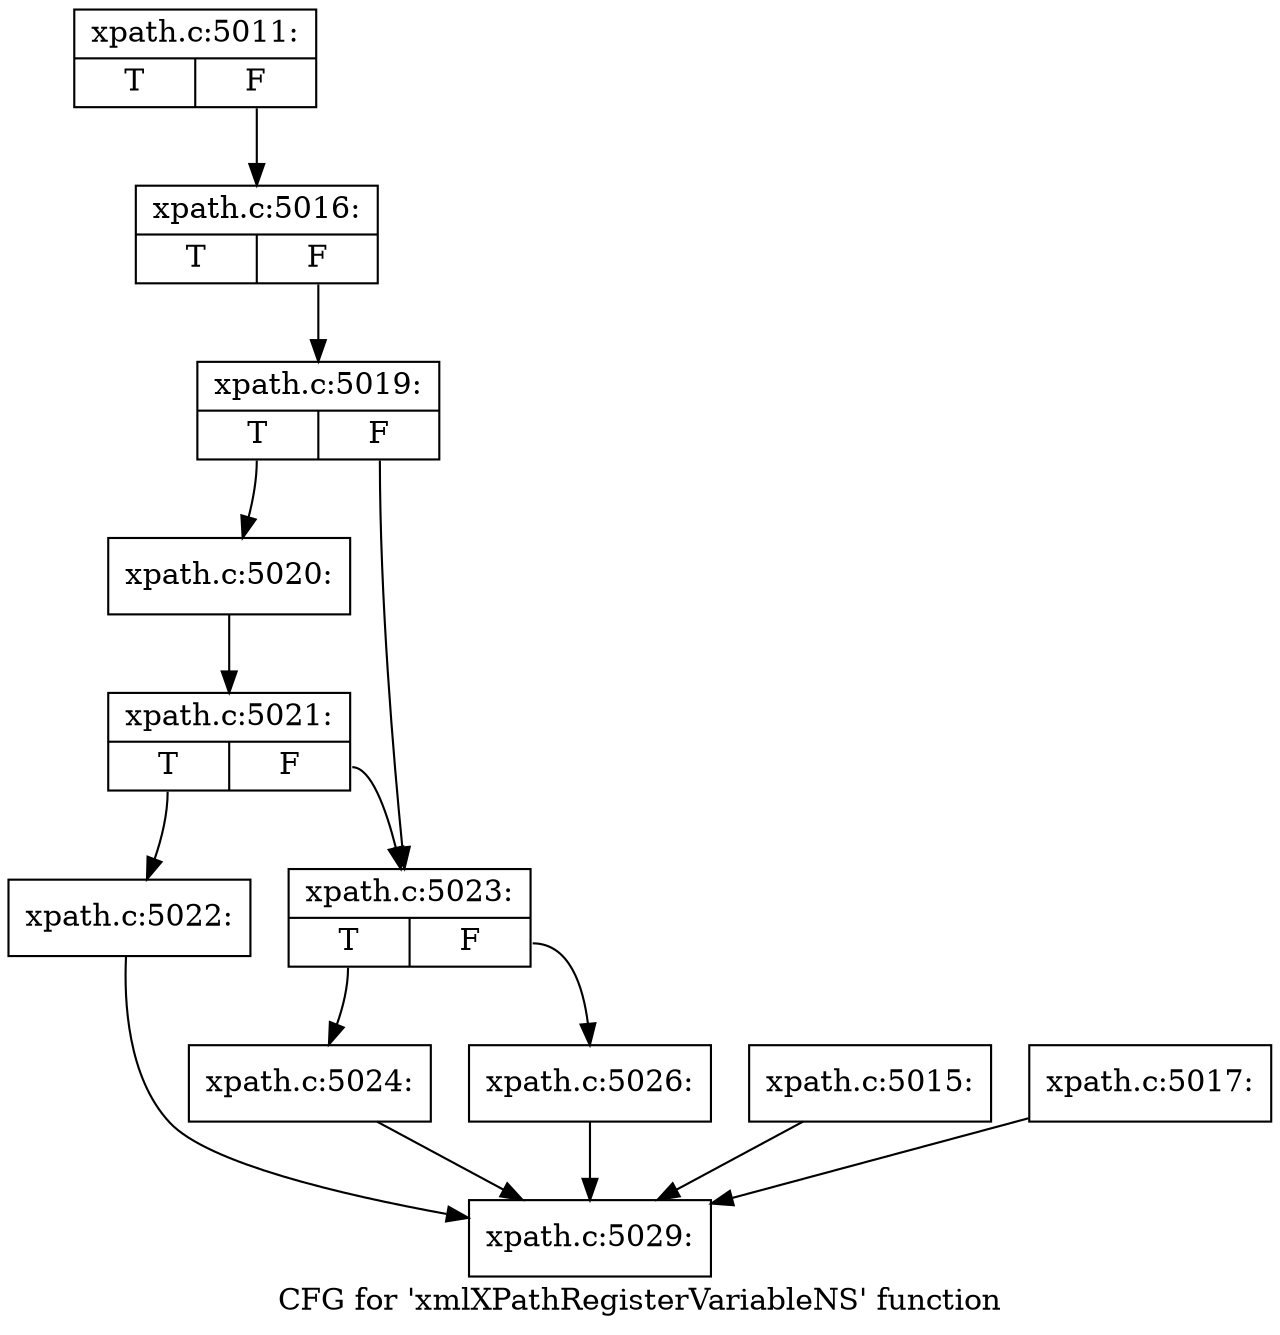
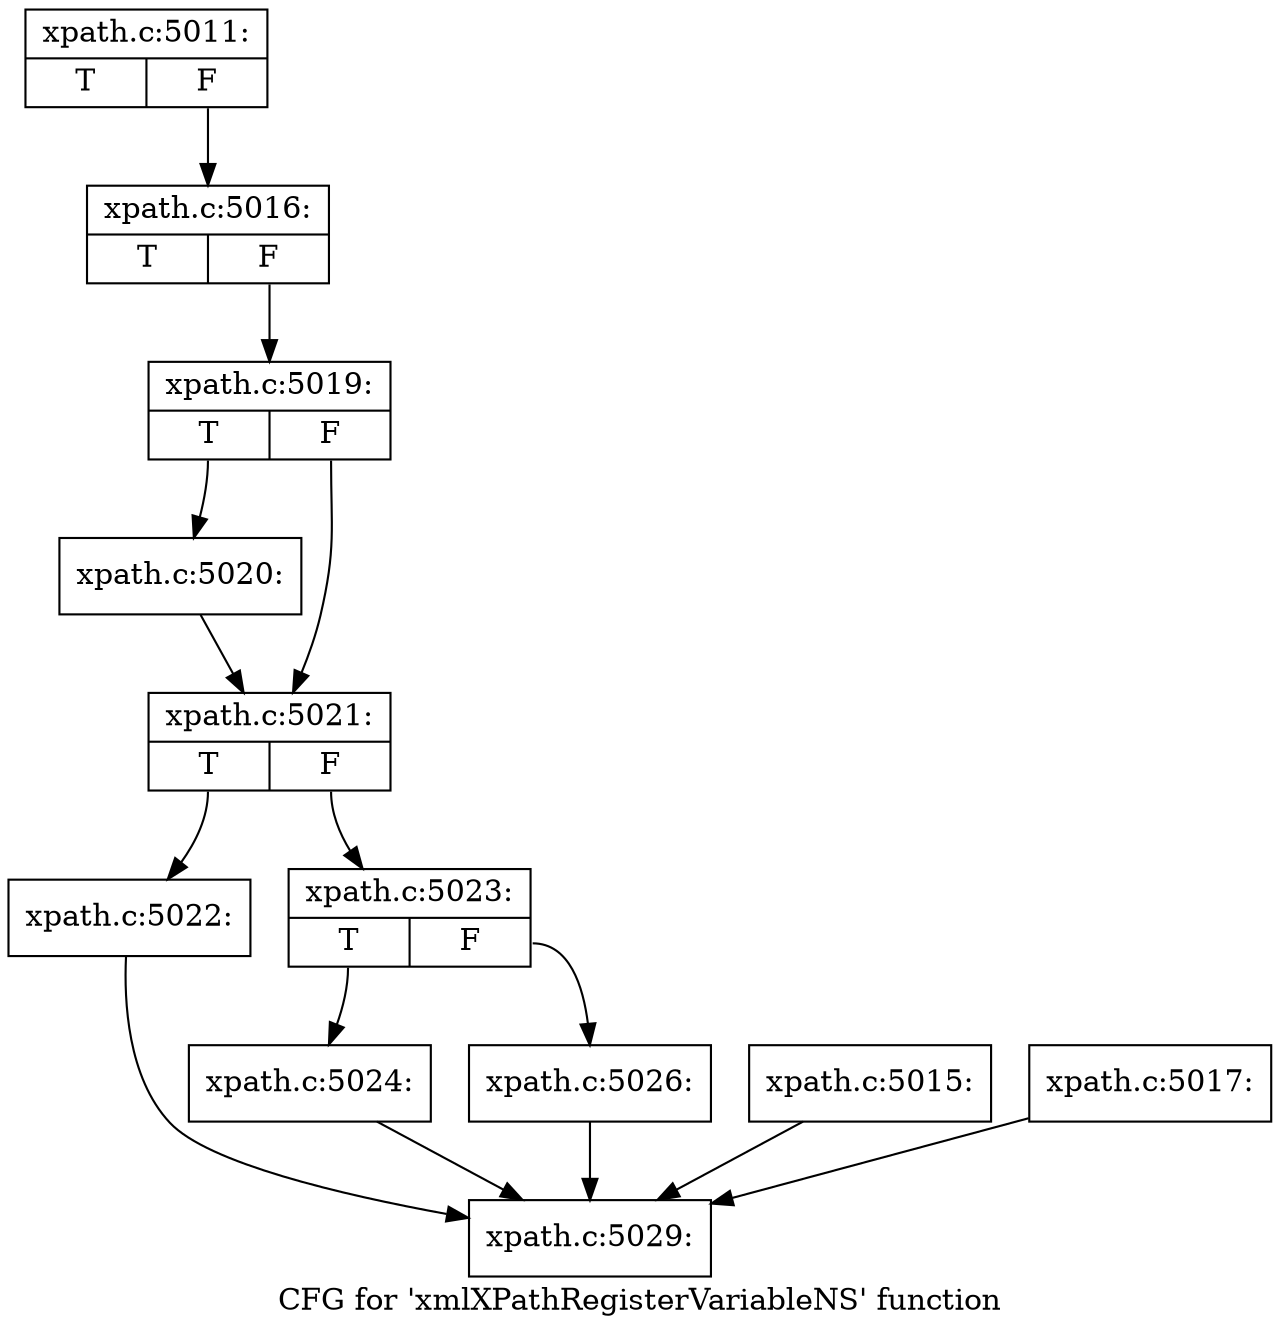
(387, 654) -> (329, 569)
